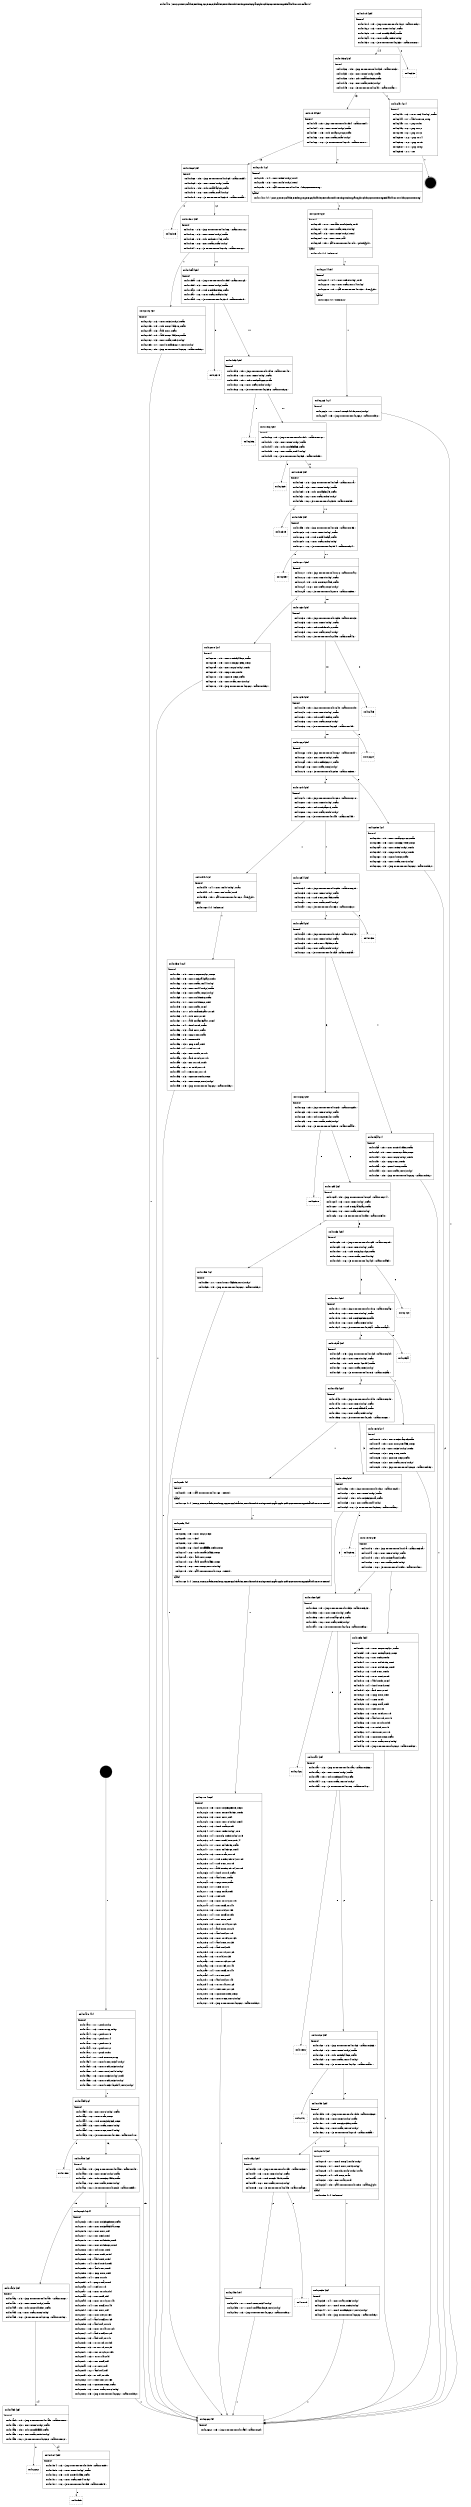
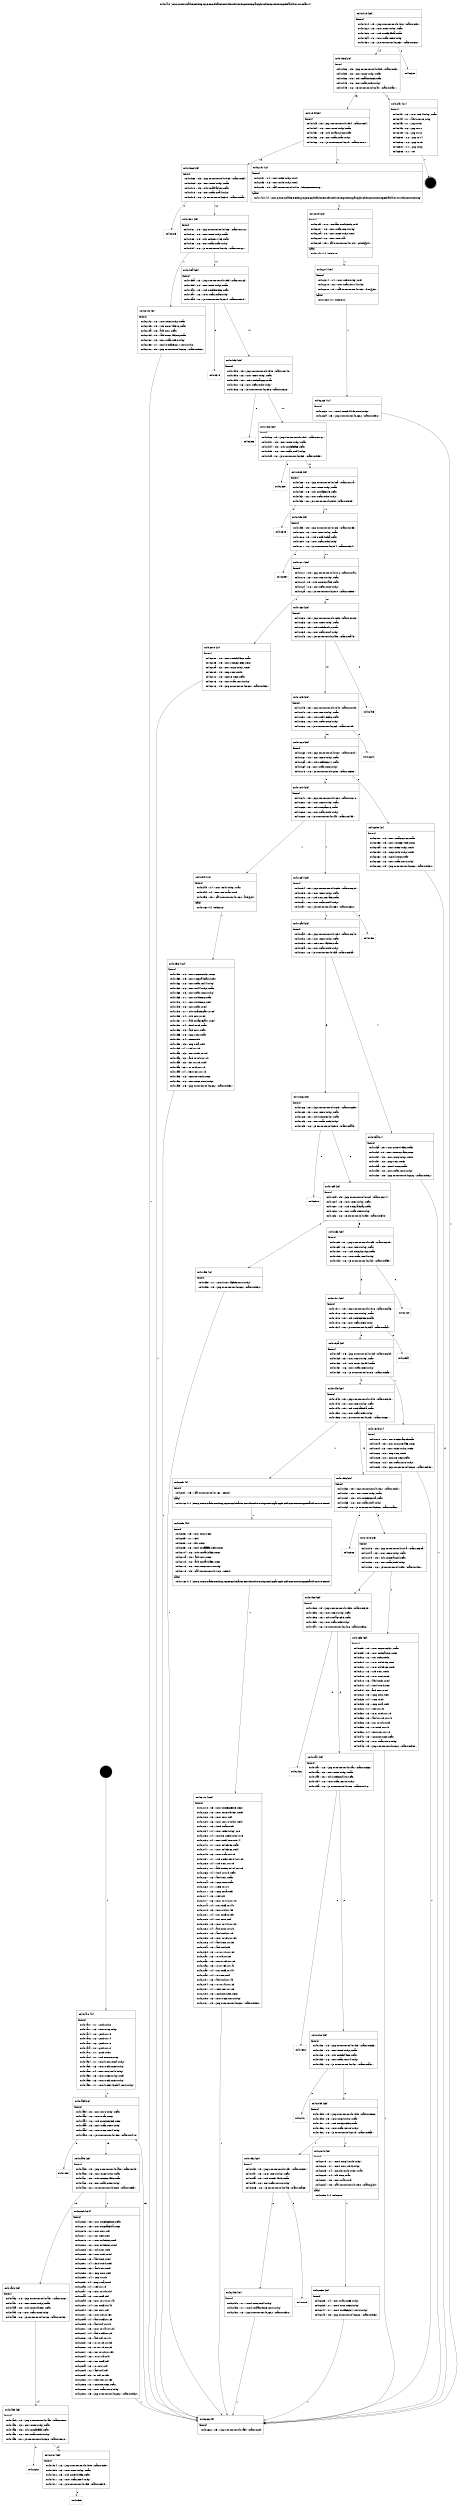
(334, 1551) -> (380, 1522)
